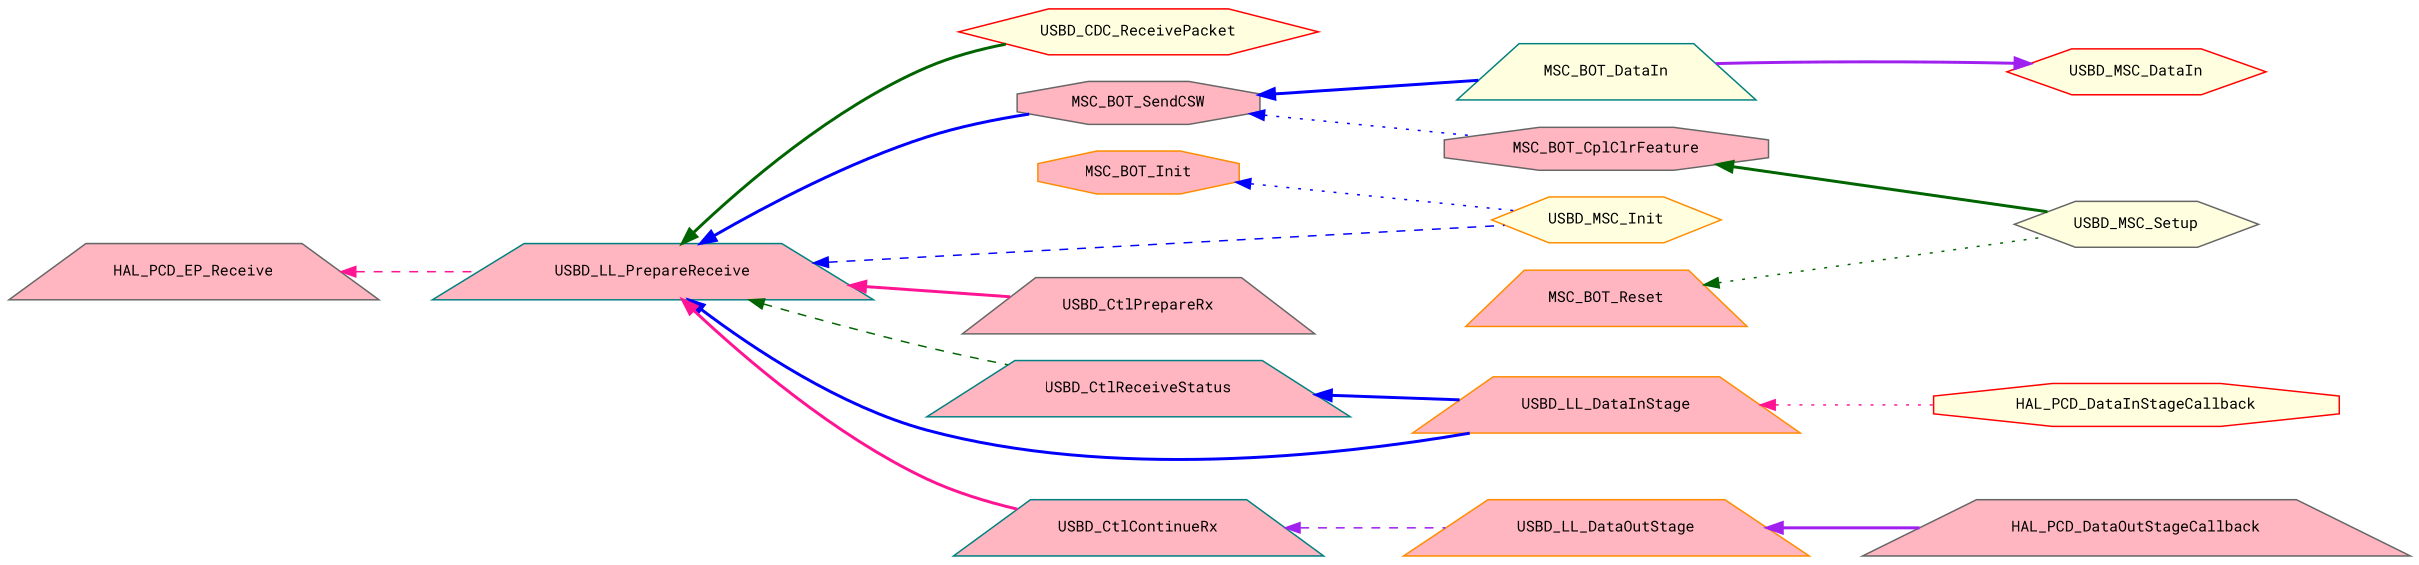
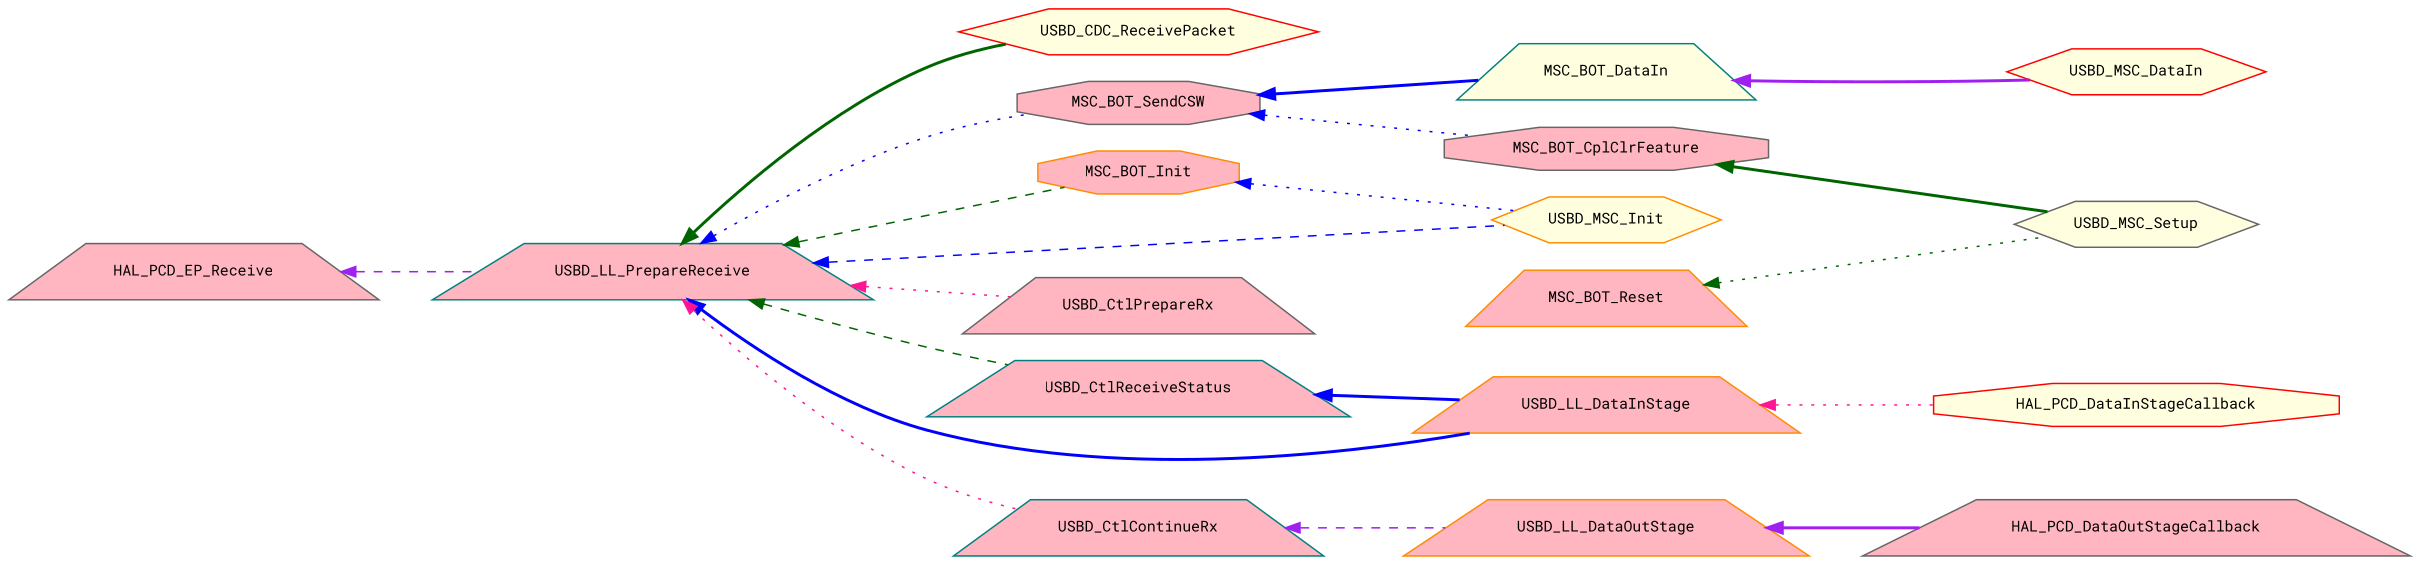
(1865, 62) -> (1890, 82)
(866, 160) -> (866, 160)
none -> (932, 214)
(417, 272) -> (417, 272)
(938, 292) -> (938, 292)
(843, 431) -> (843, 431)
